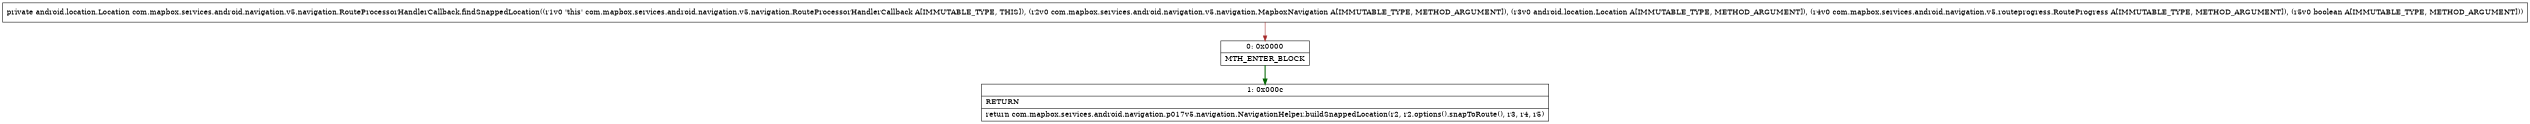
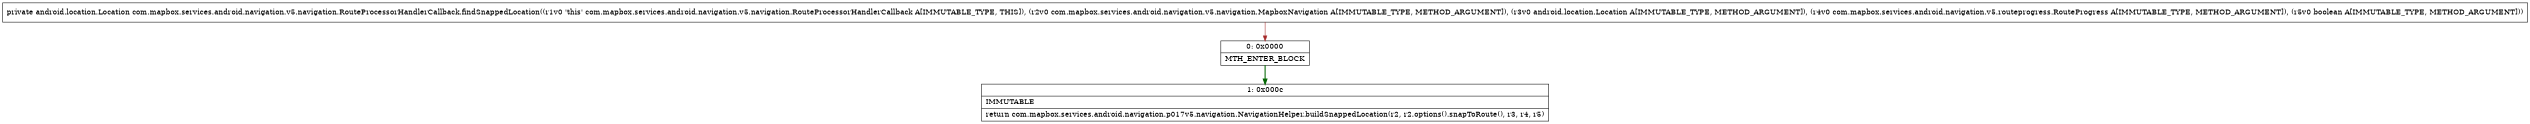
(1003, 102) -> (1010, 102)
